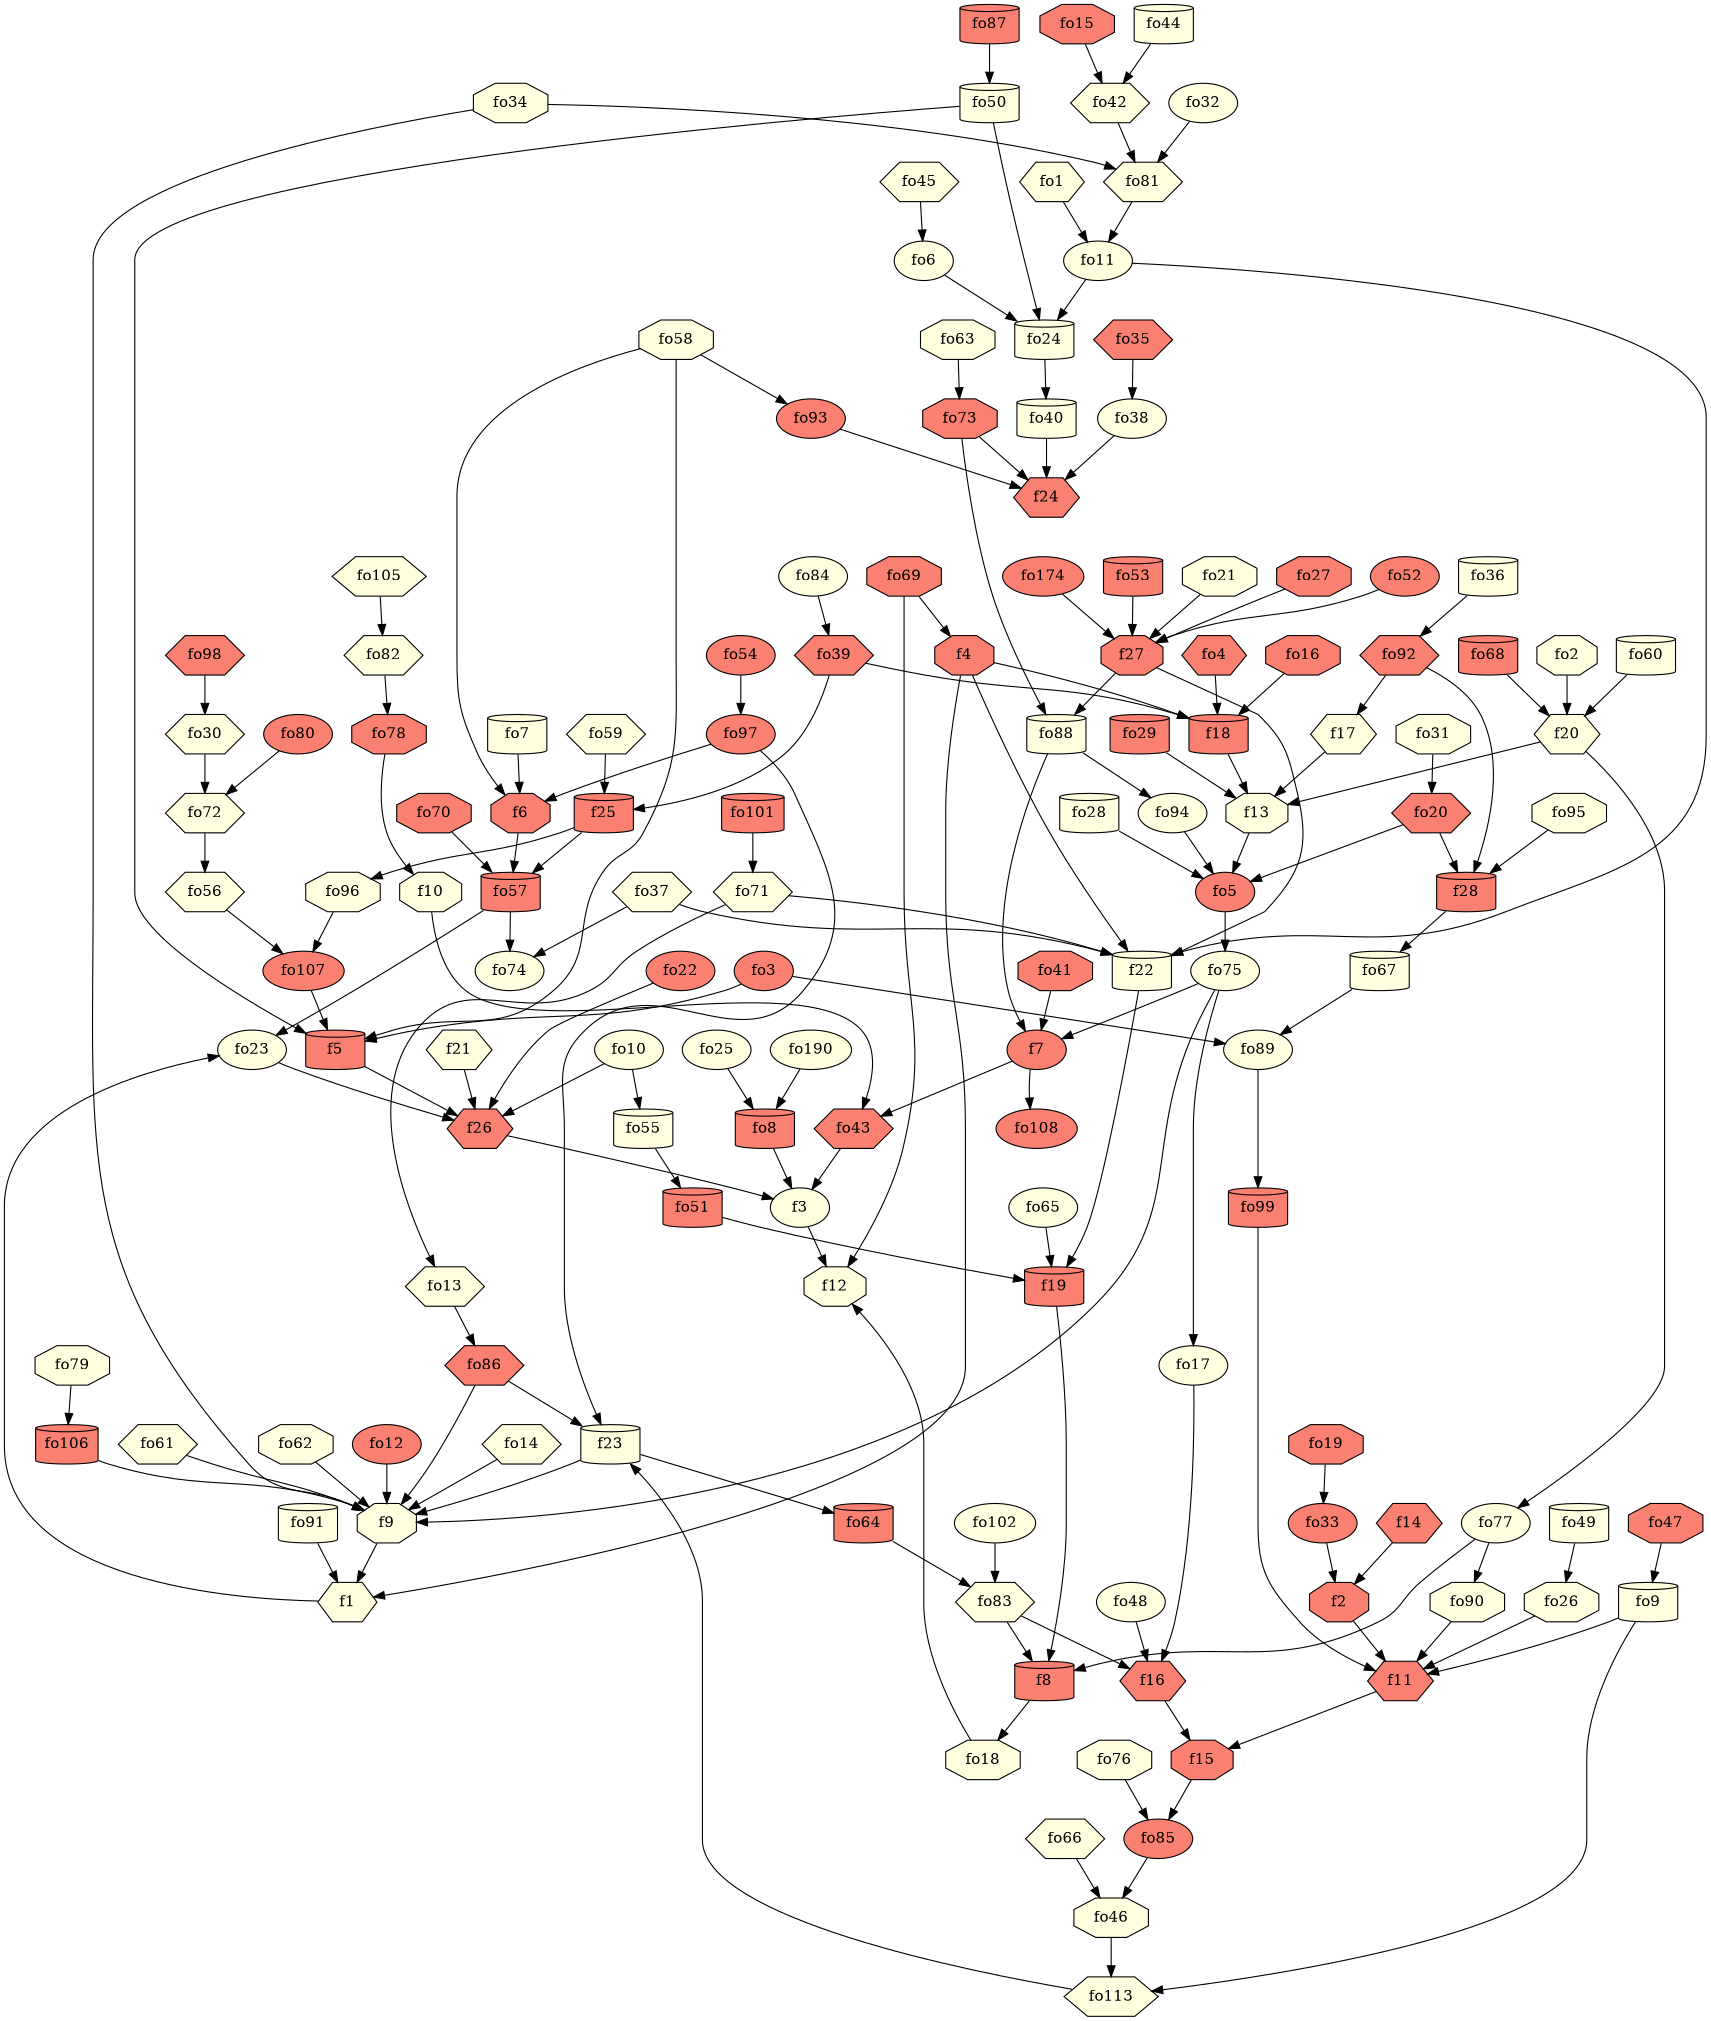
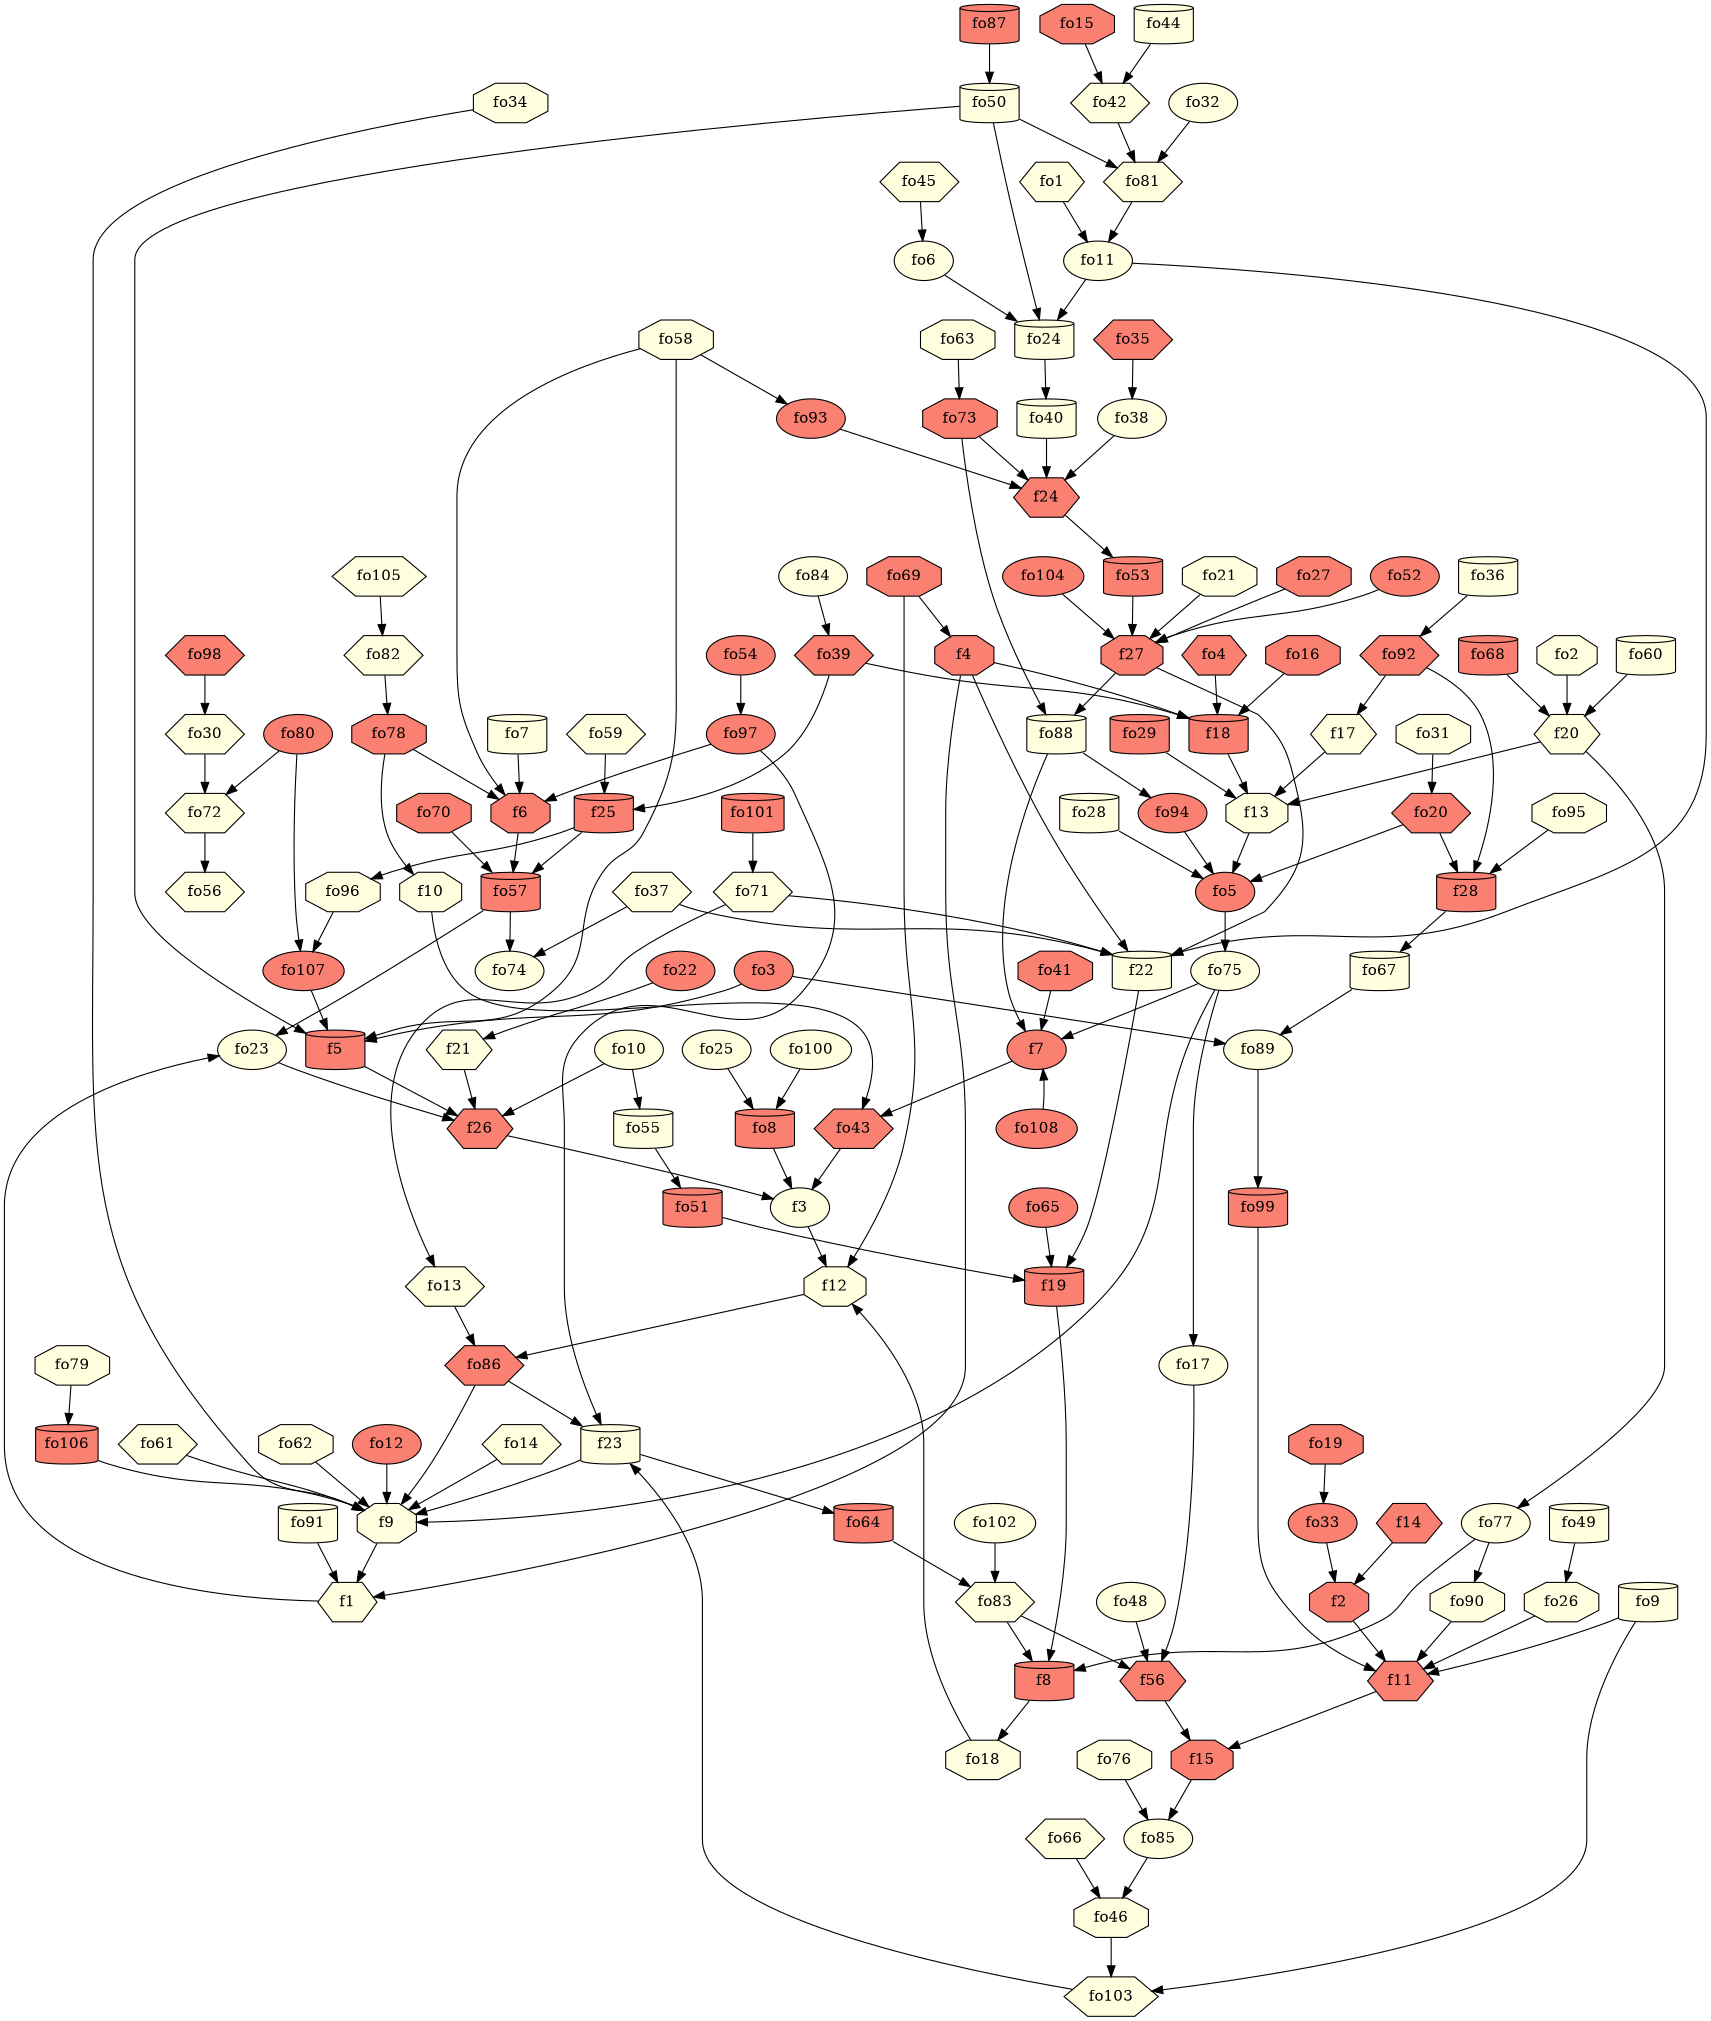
(856, 123) -> (1063, 141)
none -> (1085, 532)
(1043, 576) -> (1043, 576)
none -> (451, 771)
(1173, 813) -> (1173, 813)
(250, 928) -> (294, 847)
(560, 1024) -> (594, 1003)
(811, 1050) -> (811, 1050)
(1029, 1084) -> (1044, 1095)
(1043, 1208) -> (1043, 1208)
none -> (665, 1325)
(1666, 1523) -> none
(1153, 1681) -> (1153, 1681)
(1158, 1839) -> (1158, 1839)
(1111, 1997) -> (1111, 1997)
